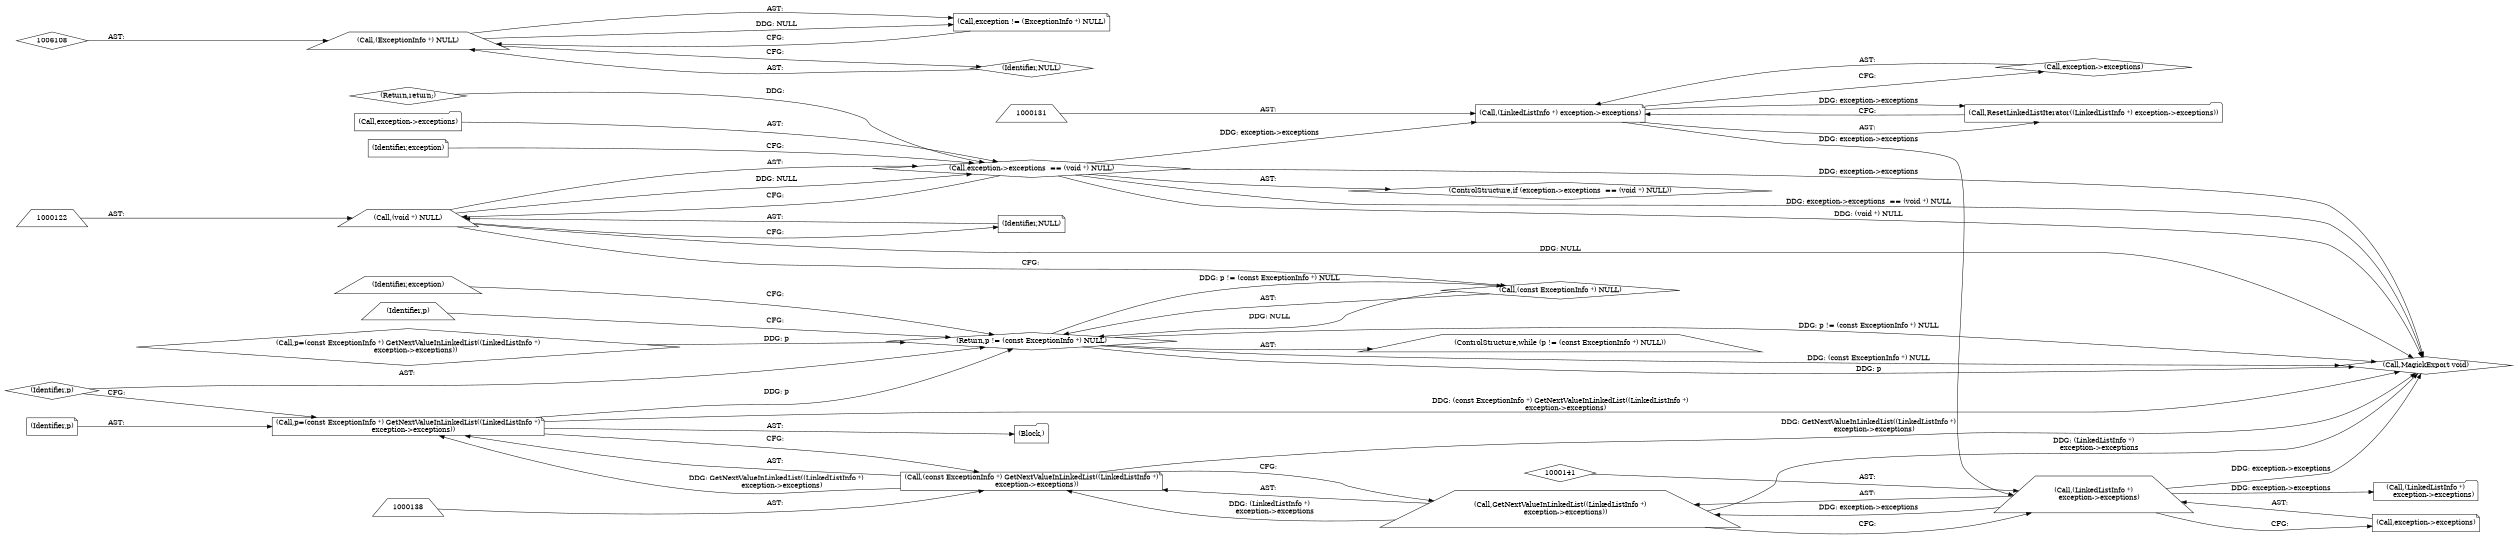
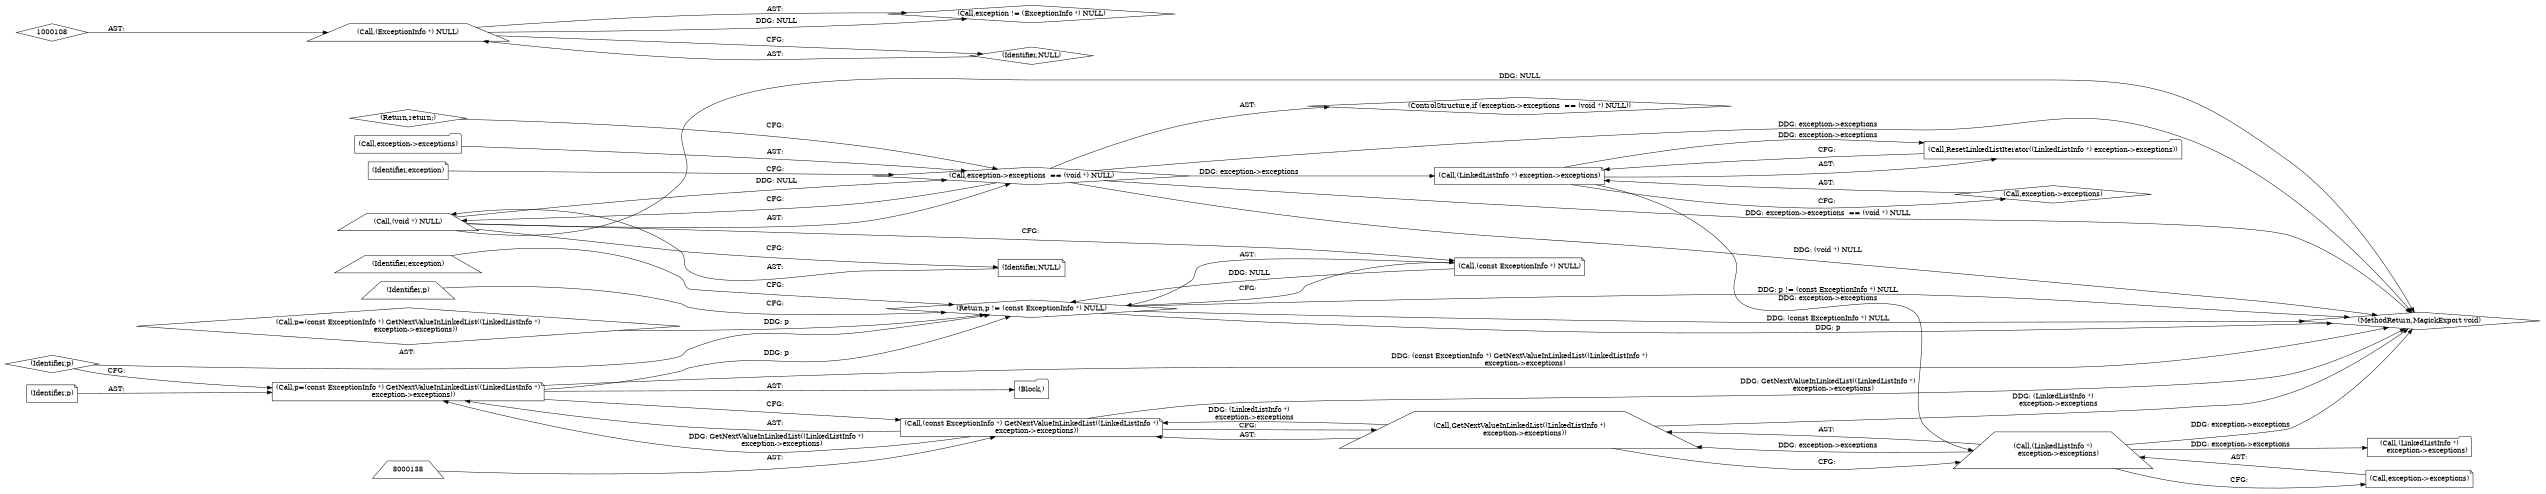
(1032, 22) -> (1032, 14)
(52, 41) -> (52, 32)
(736, 46) -> none
(776, 91) -> (776, 126)
(1032, 113) -> none
(52, 218) -> none
(1269, 278) -> (1249, 289)
(1560, 290) -> (1520, 267)
(1560, 343) -> none
(2426, 365) -> (2419, 321)
(1560, 473) -> none
(408, 507) -> (408, 470)
